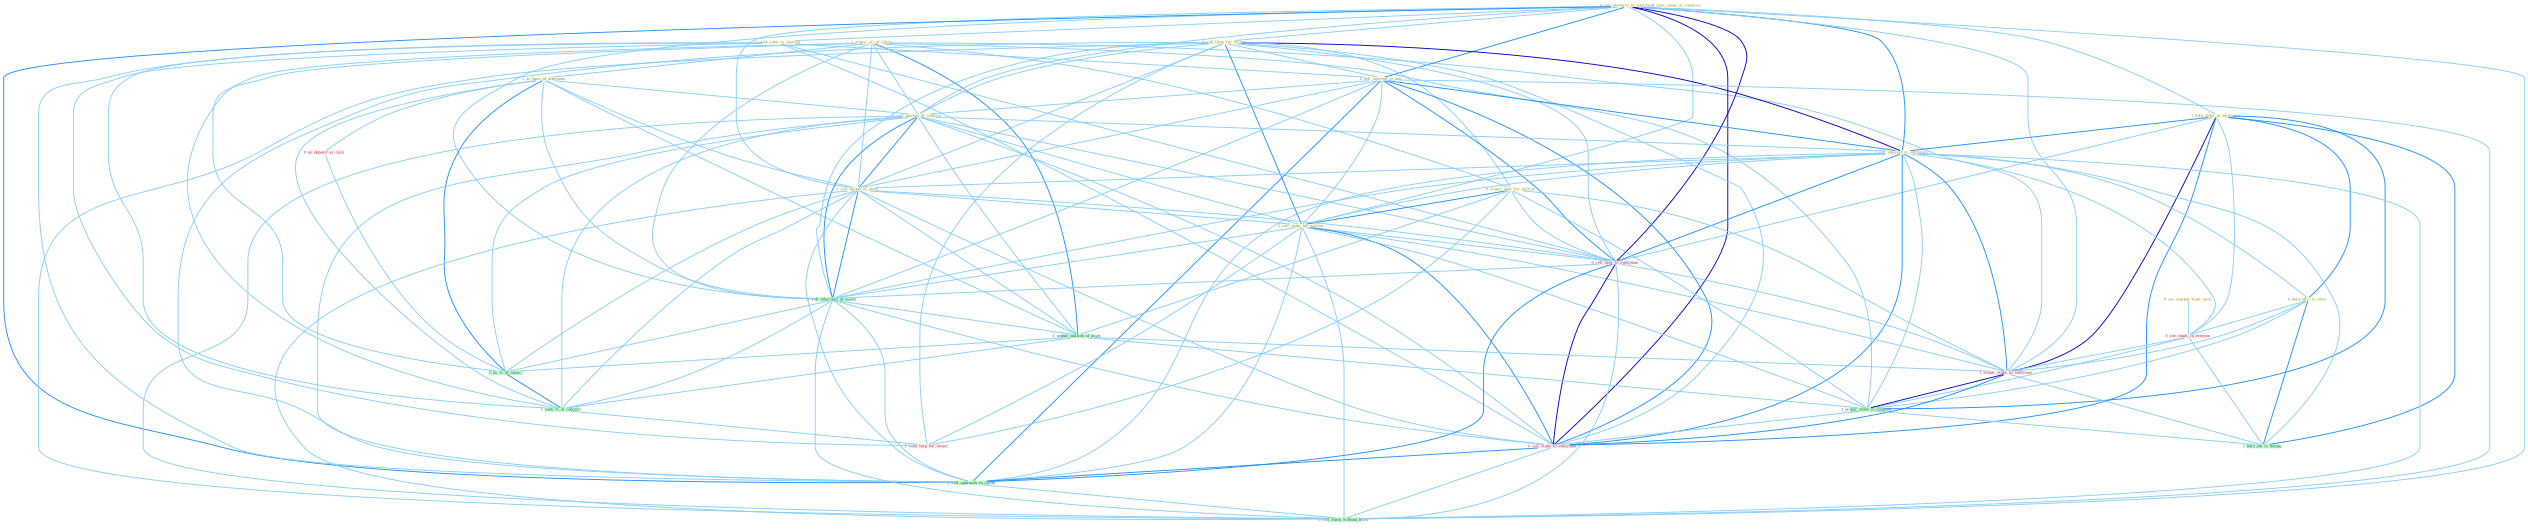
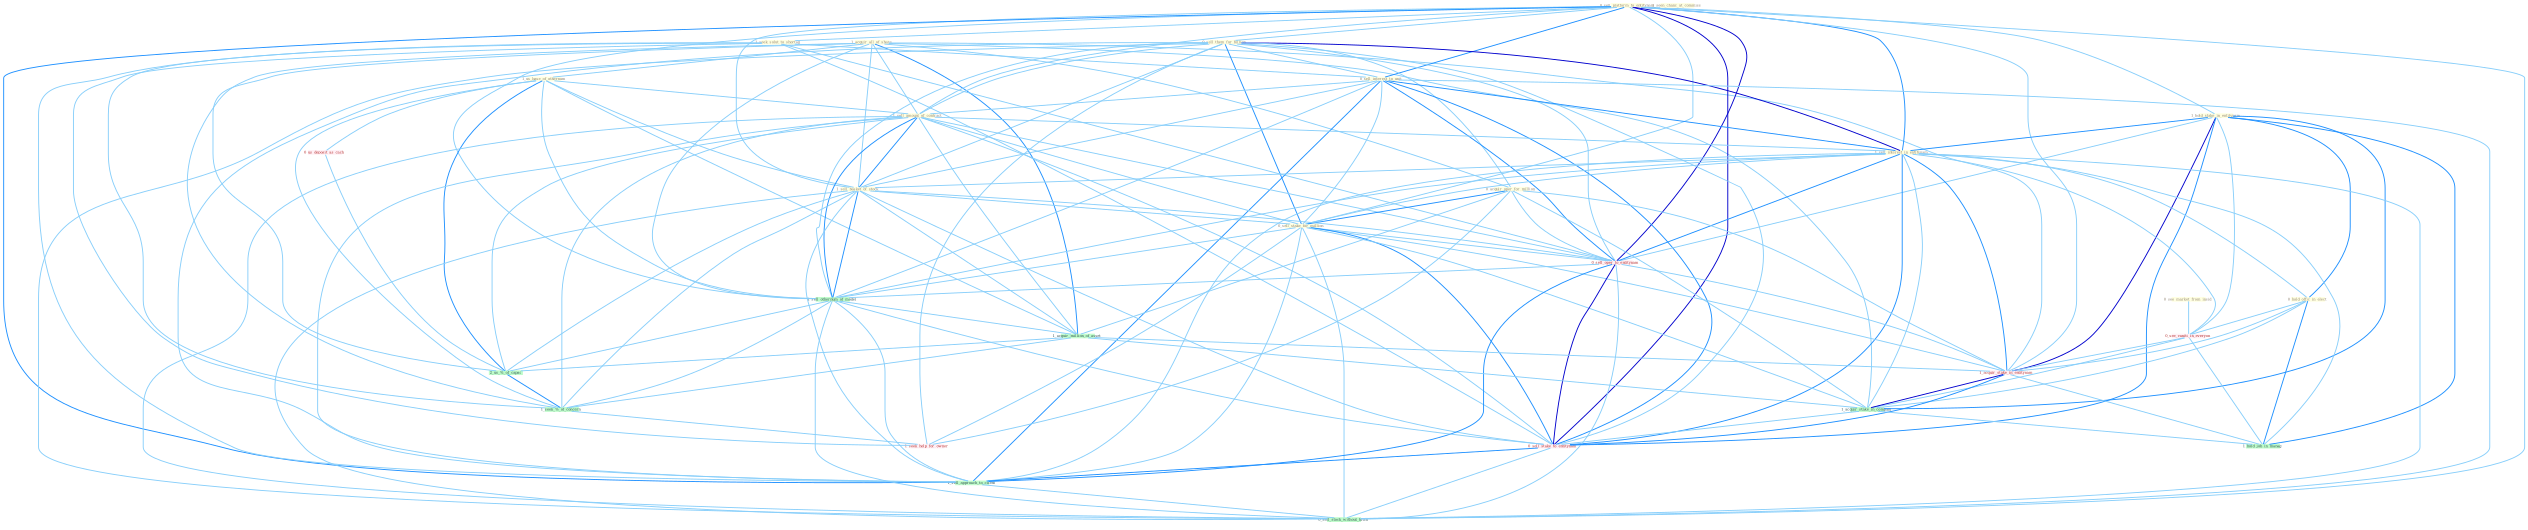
(506, 373) -> (506, 373)
